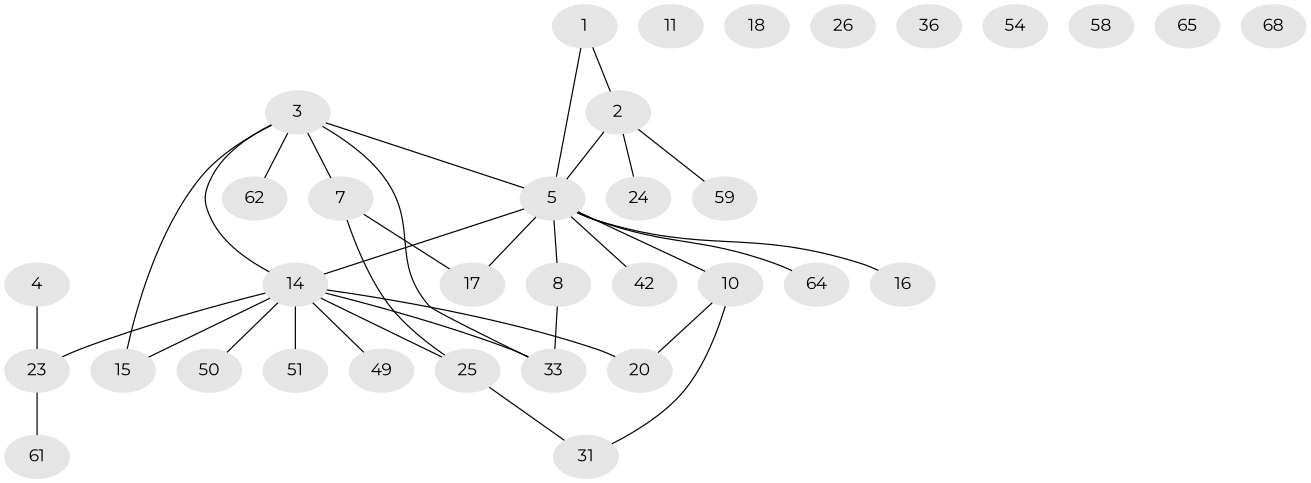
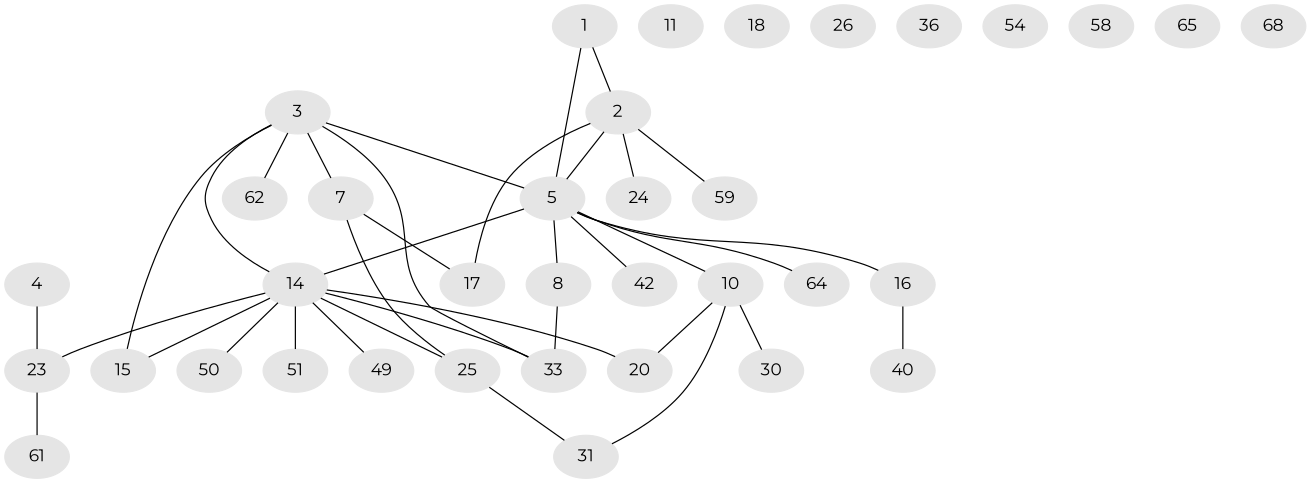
(512, 242) -> (511, 175)
none -> (771, 371)
none -> (903, 371)
